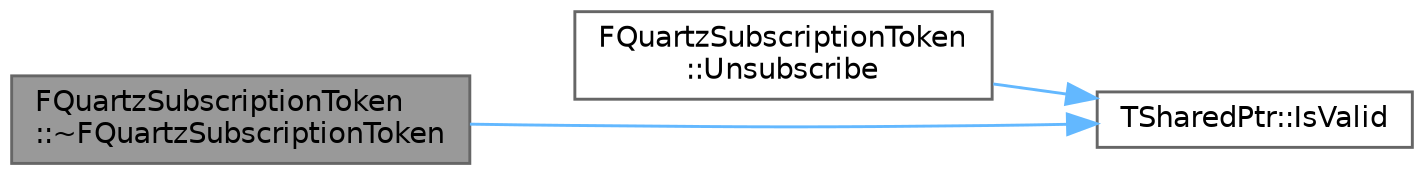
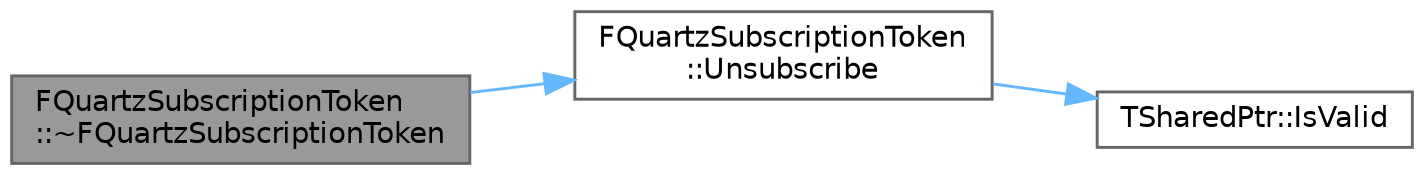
(769, 127) -> (508, 88)
